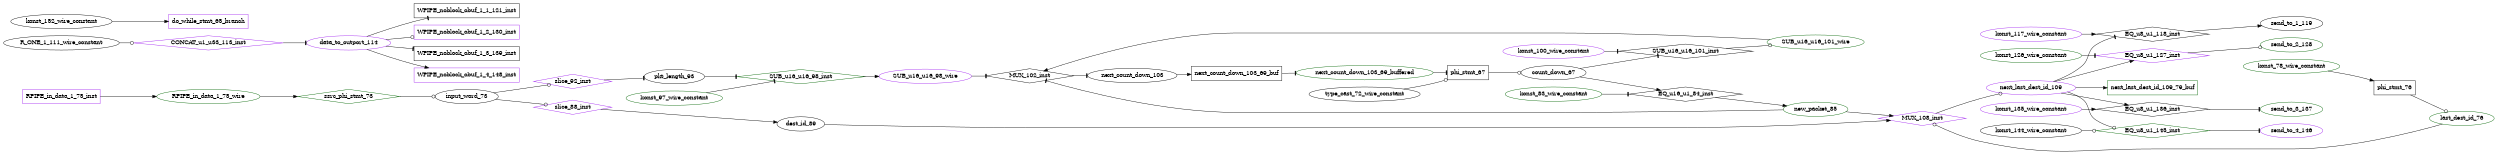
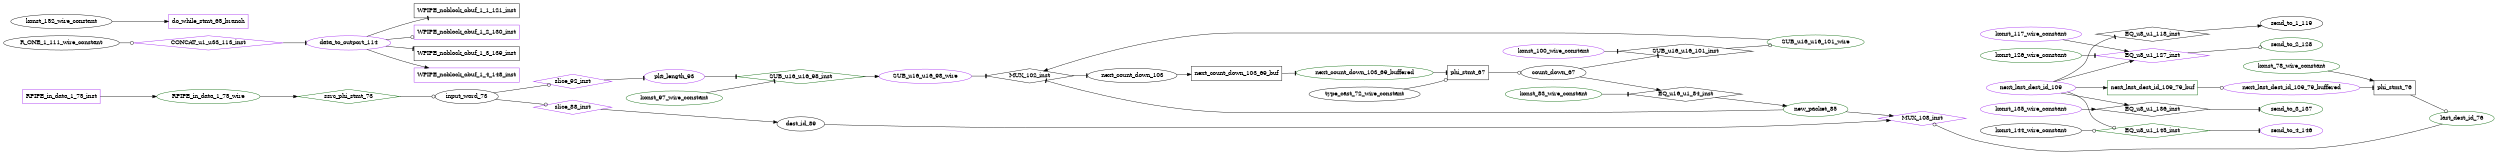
(2087, 34) -> (2091, 45)
(674, 77) -> (674, 77)
none -> (2291, 88)
(1967, 103) -> none
